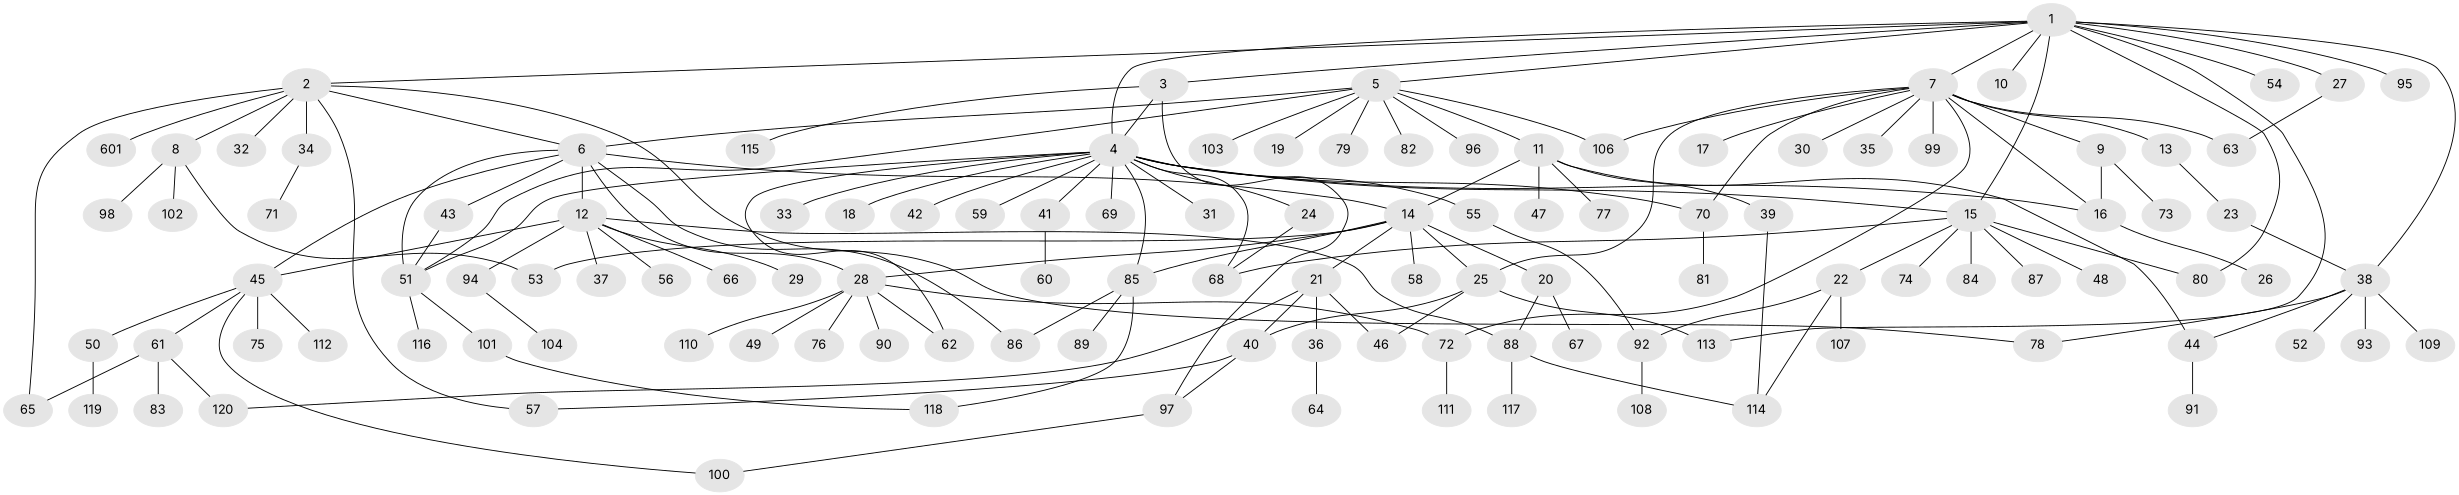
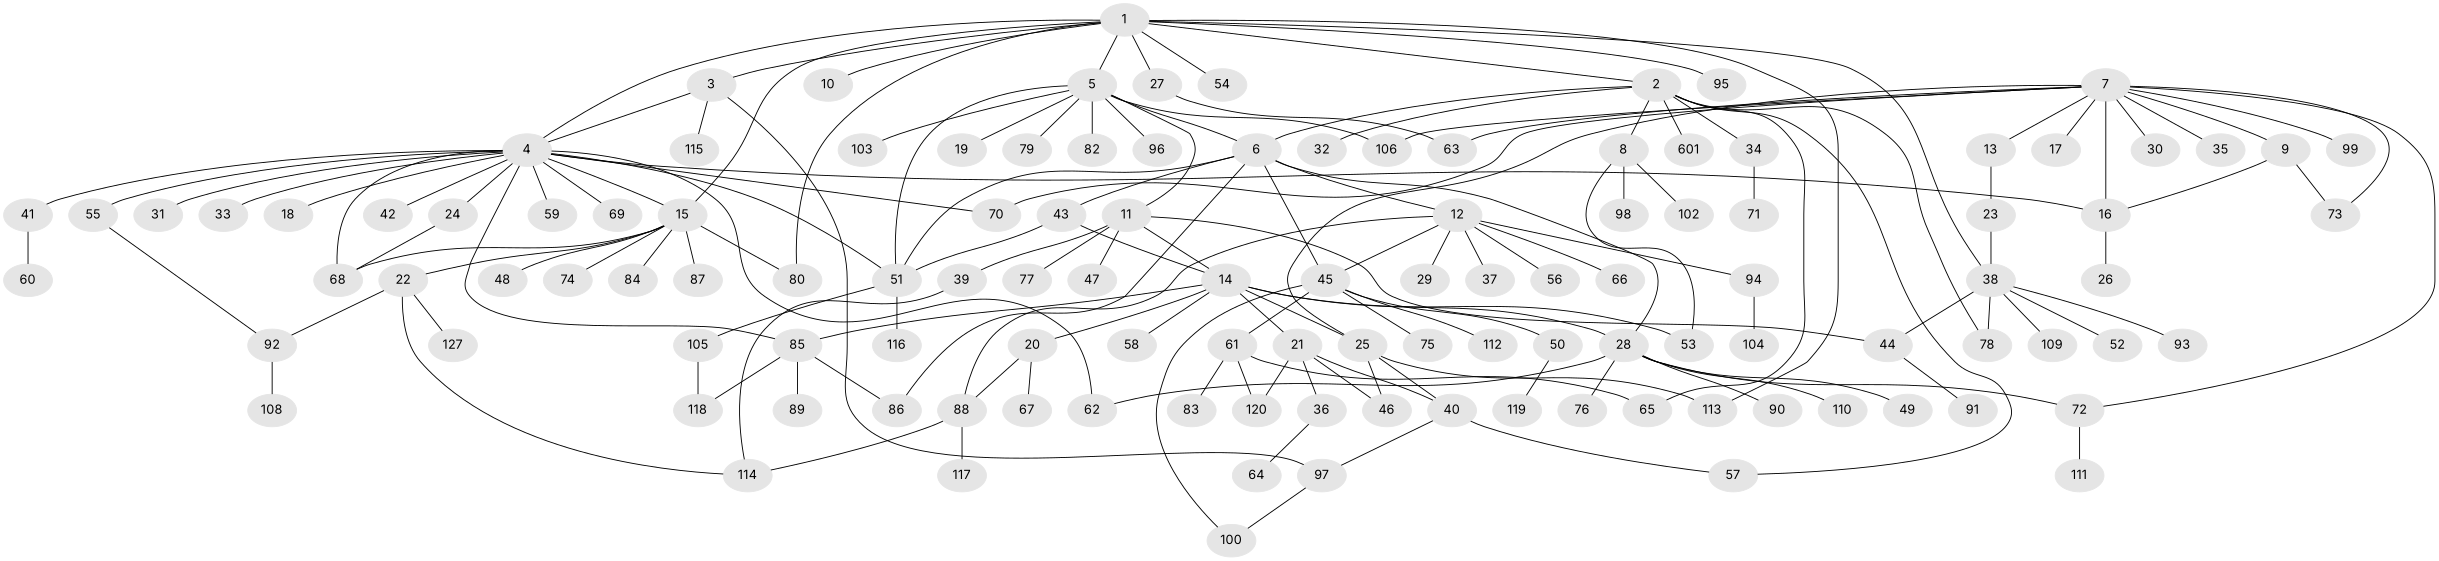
(1992, 52) -> (2381, 132)
(1036, 177) -> (1142, 250)
(1703, 280) -> none
(487, 345) -> (698, 345)
(1841, 345) -> (453, 345)
